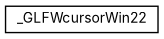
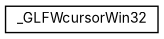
(82, 19) -> (82, 19)
